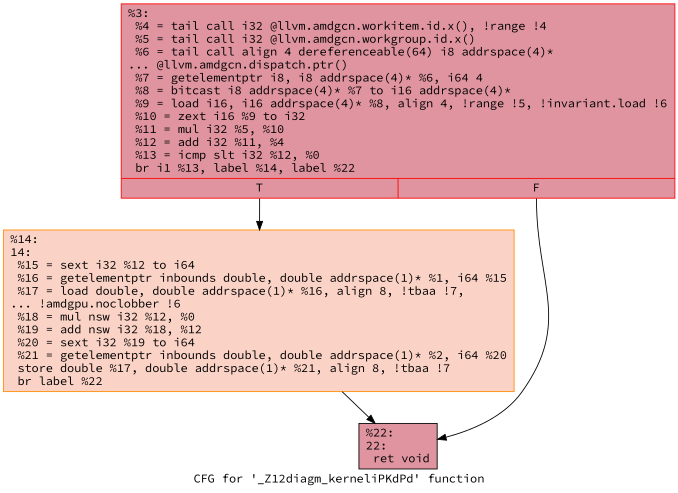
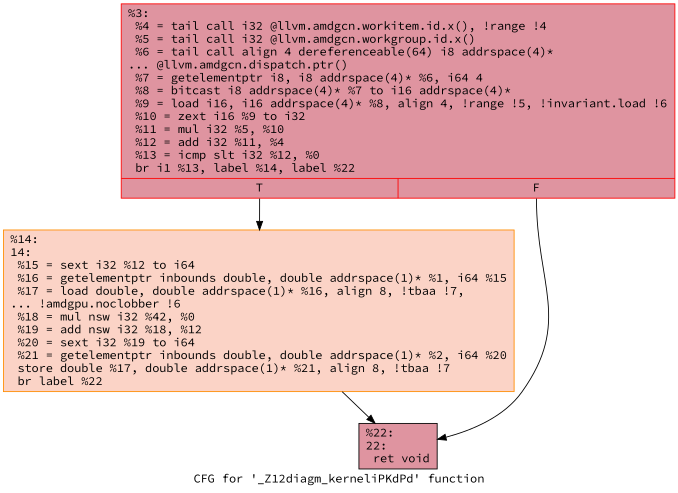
(103, 317) -> (103, 317)
